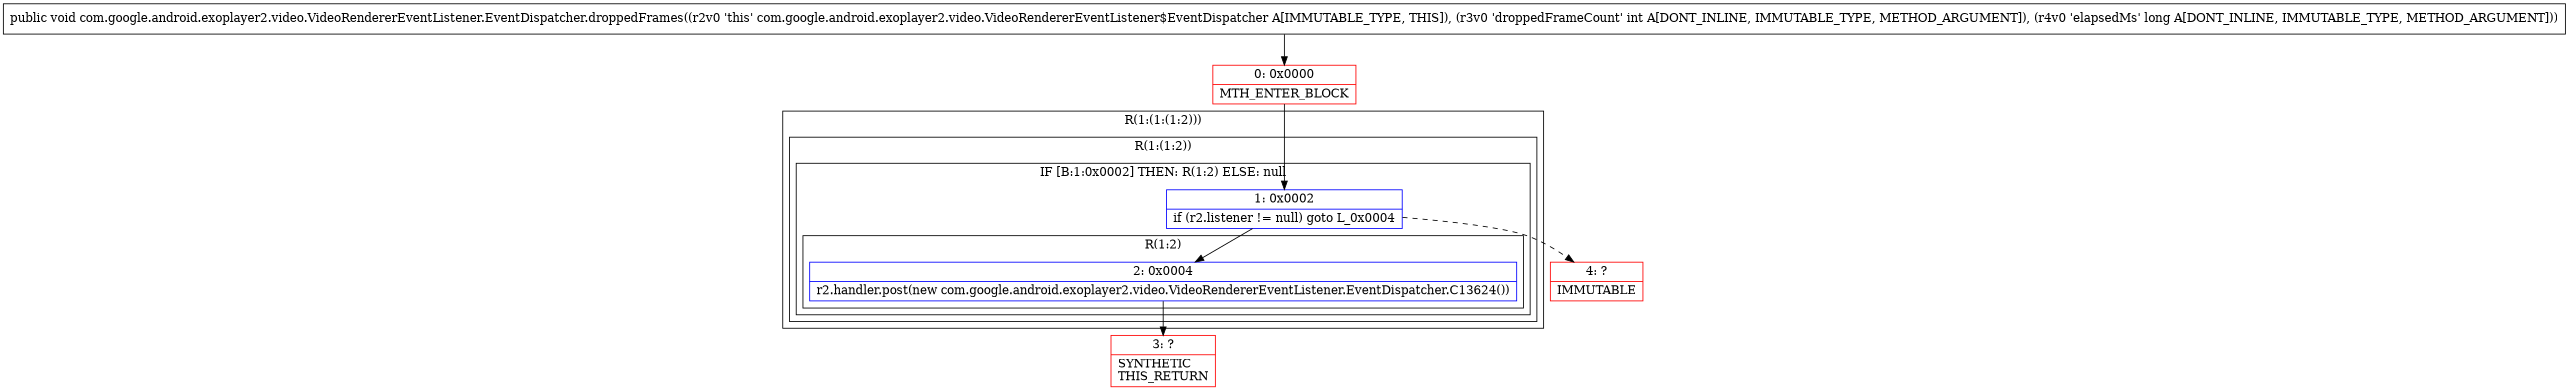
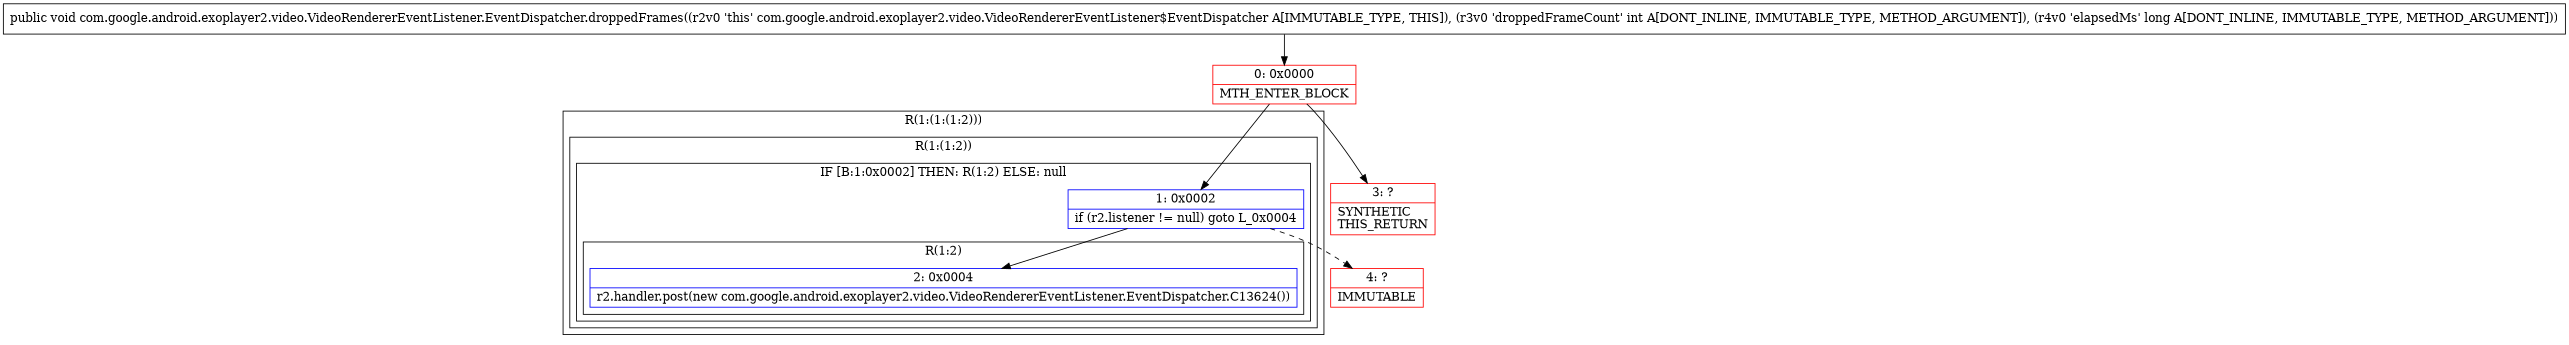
(1163, 314) -> (1336, 139)
